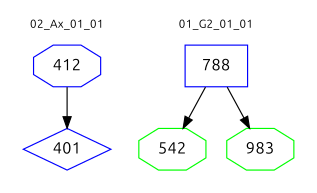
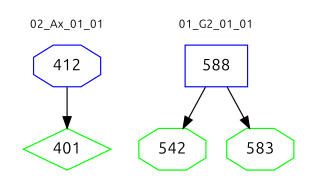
(216, 66) -> (216, 66)
(67, 149) -> (67, 149)
(260, 149) -> (260, 149)
